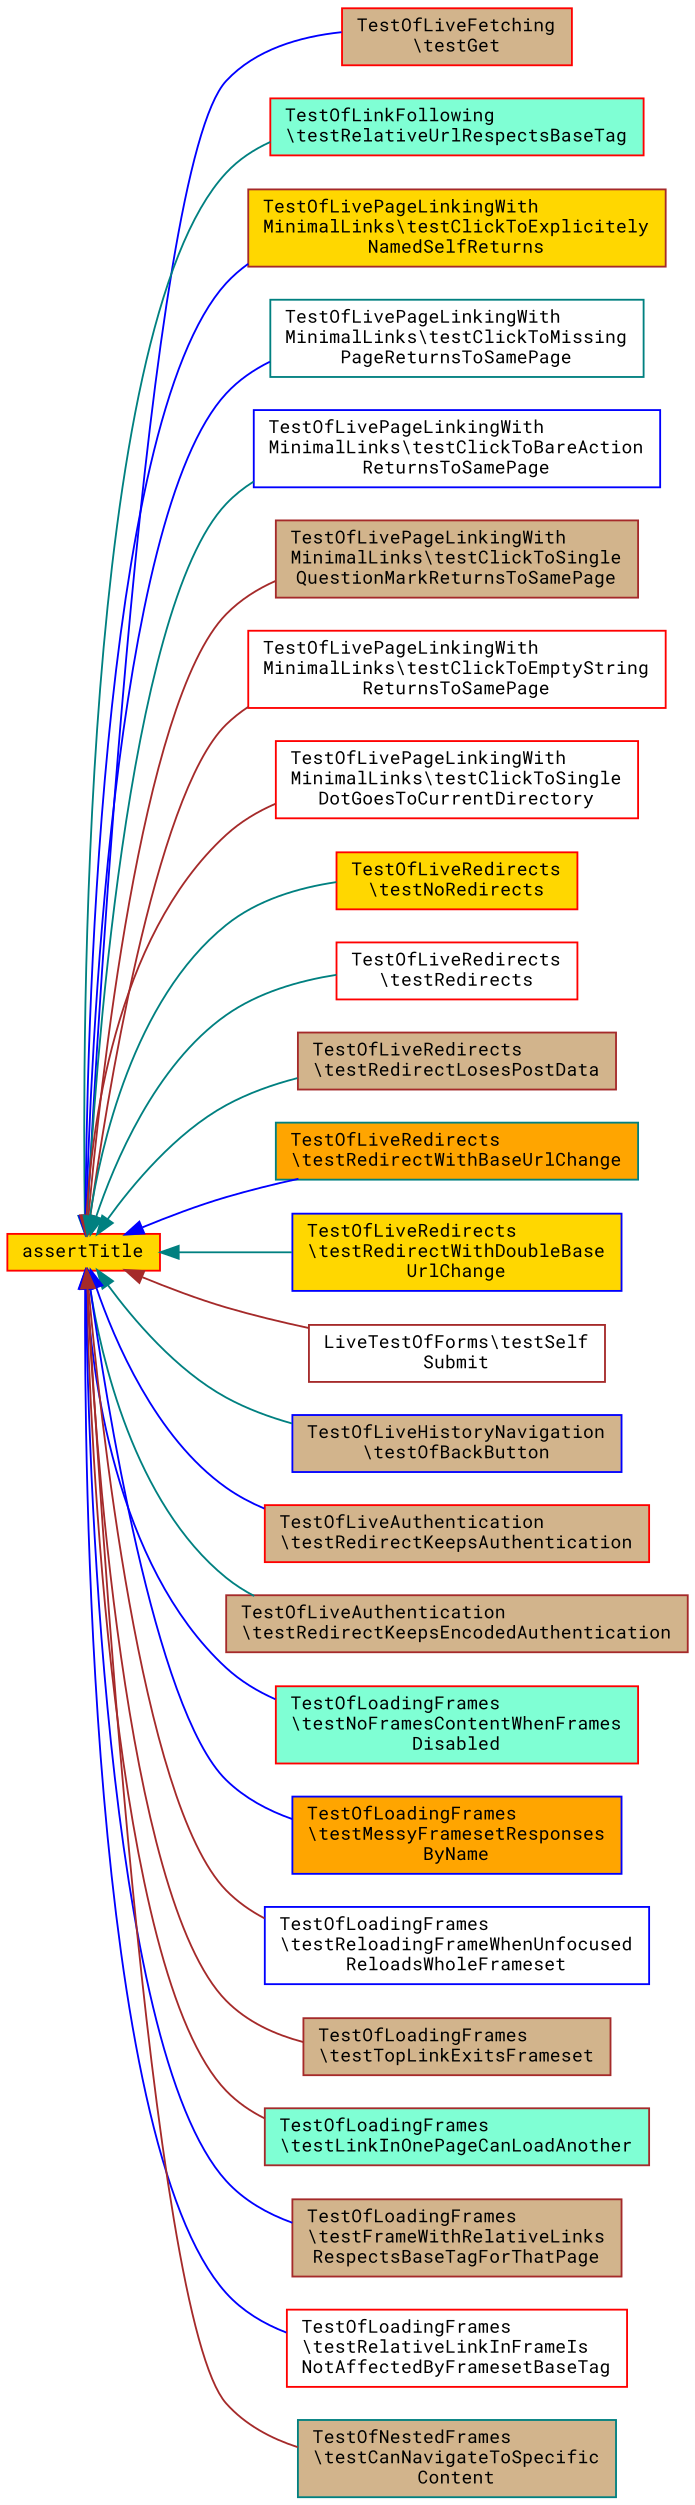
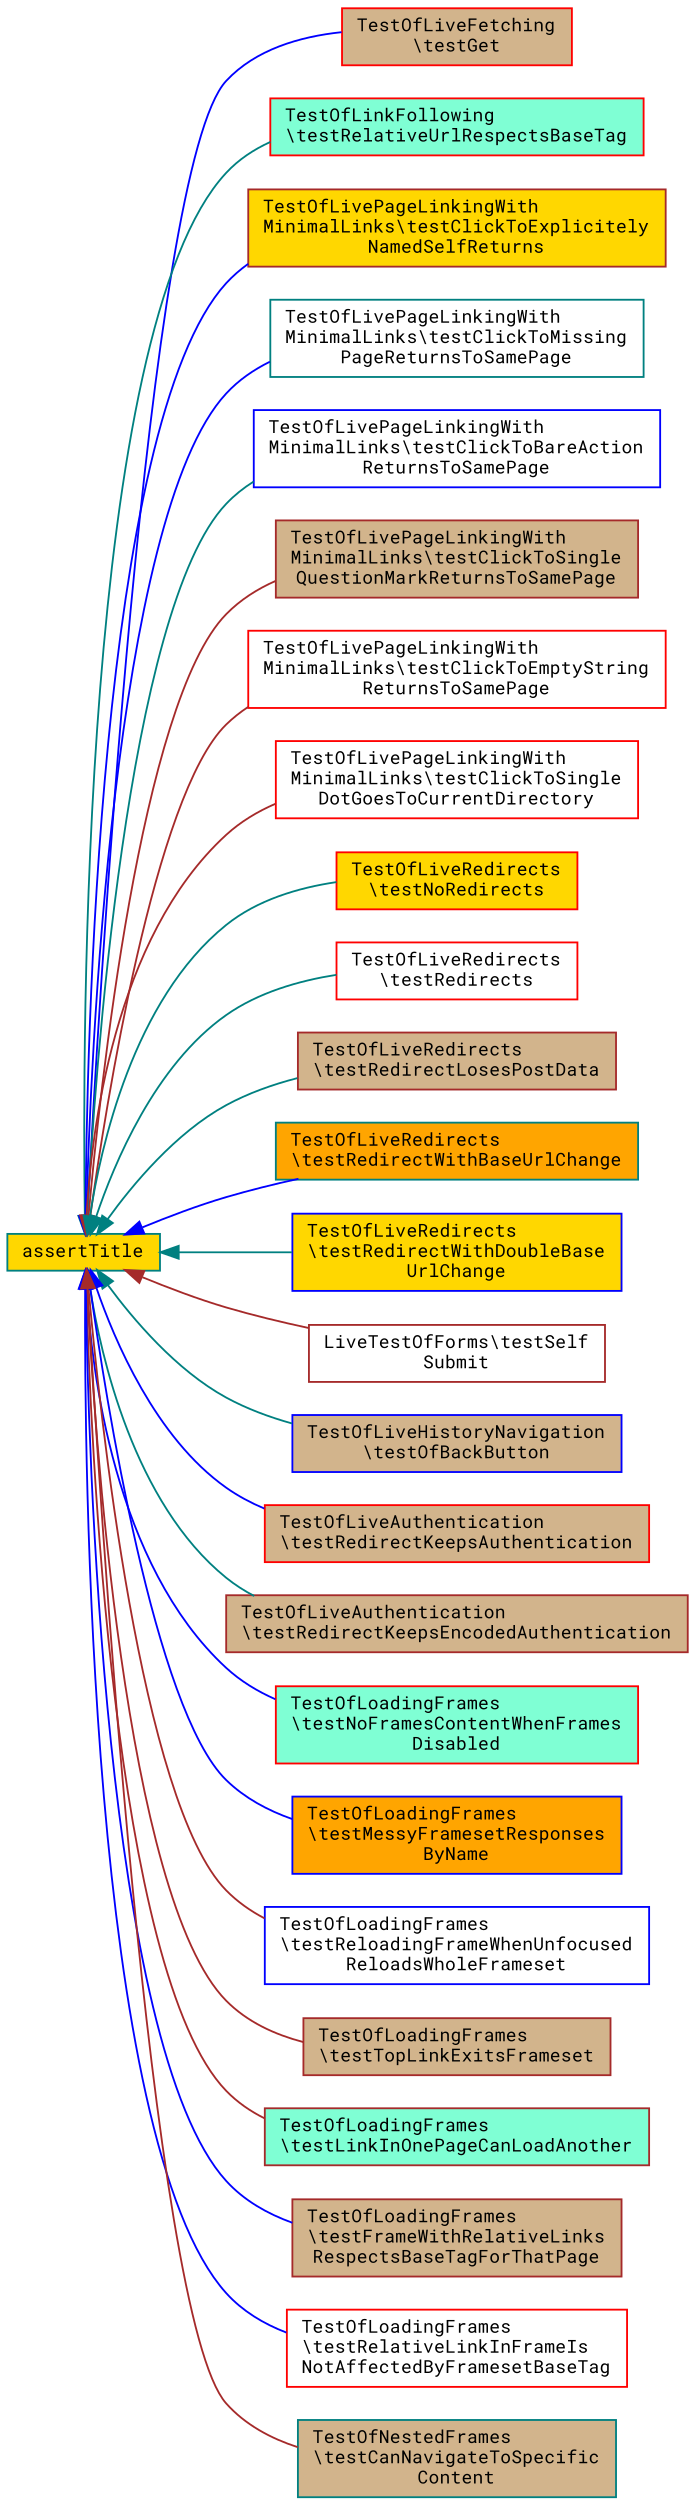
(84, 1252) -> (84, 1252)
